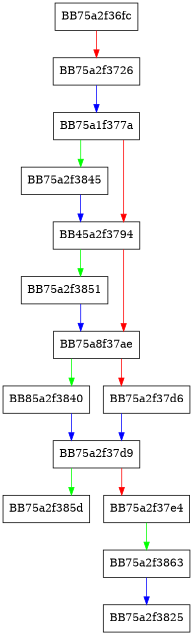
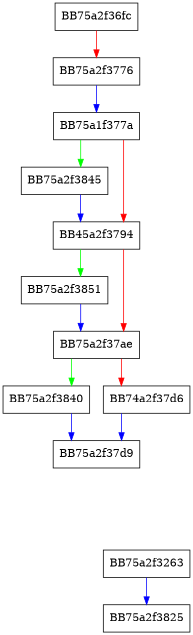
(96, 71) -> (96, 71)
(96, 345) -> (96, 345)
(46, 400) -> (46, 400)
(147, 400) -> (147, 400)
(46, 509) -> none
(147, 509) -> none
(147, 564) -> (147, 564)
